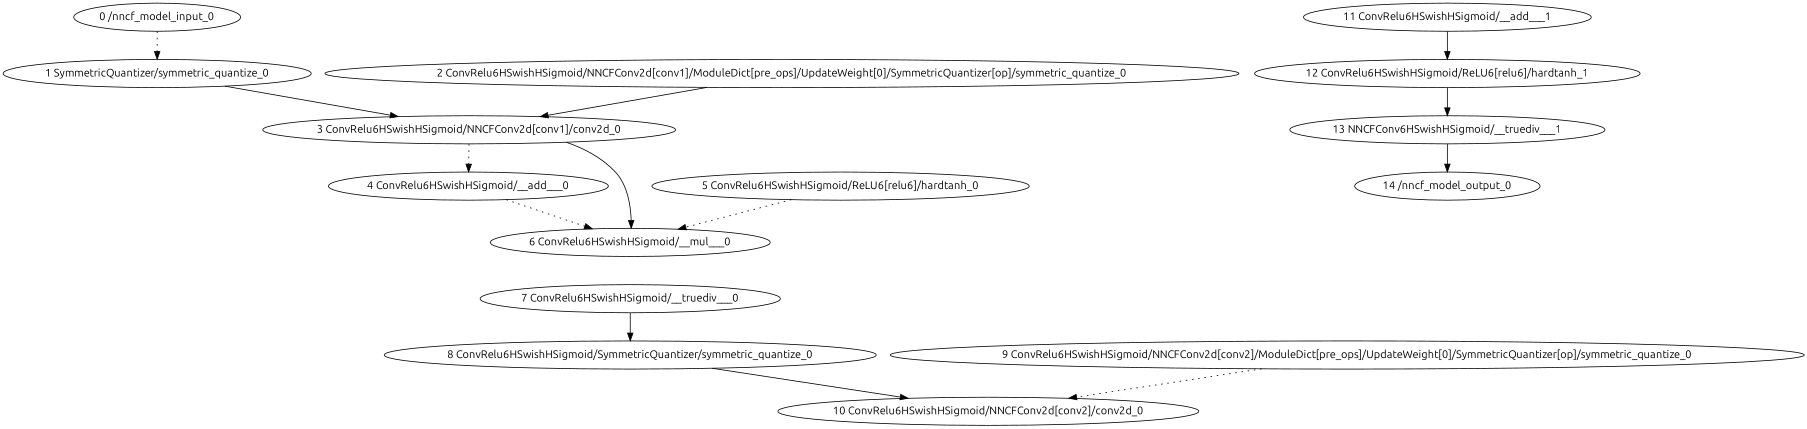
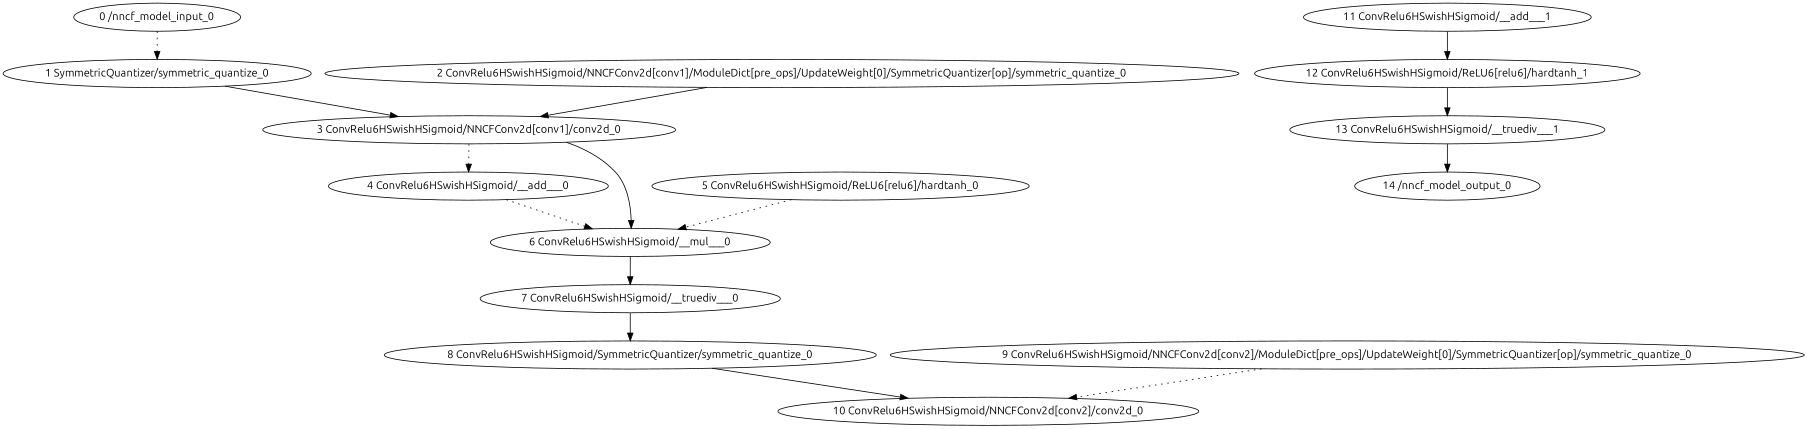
(1447, 130) -> (1447, 130)
none -> (630, 267)
